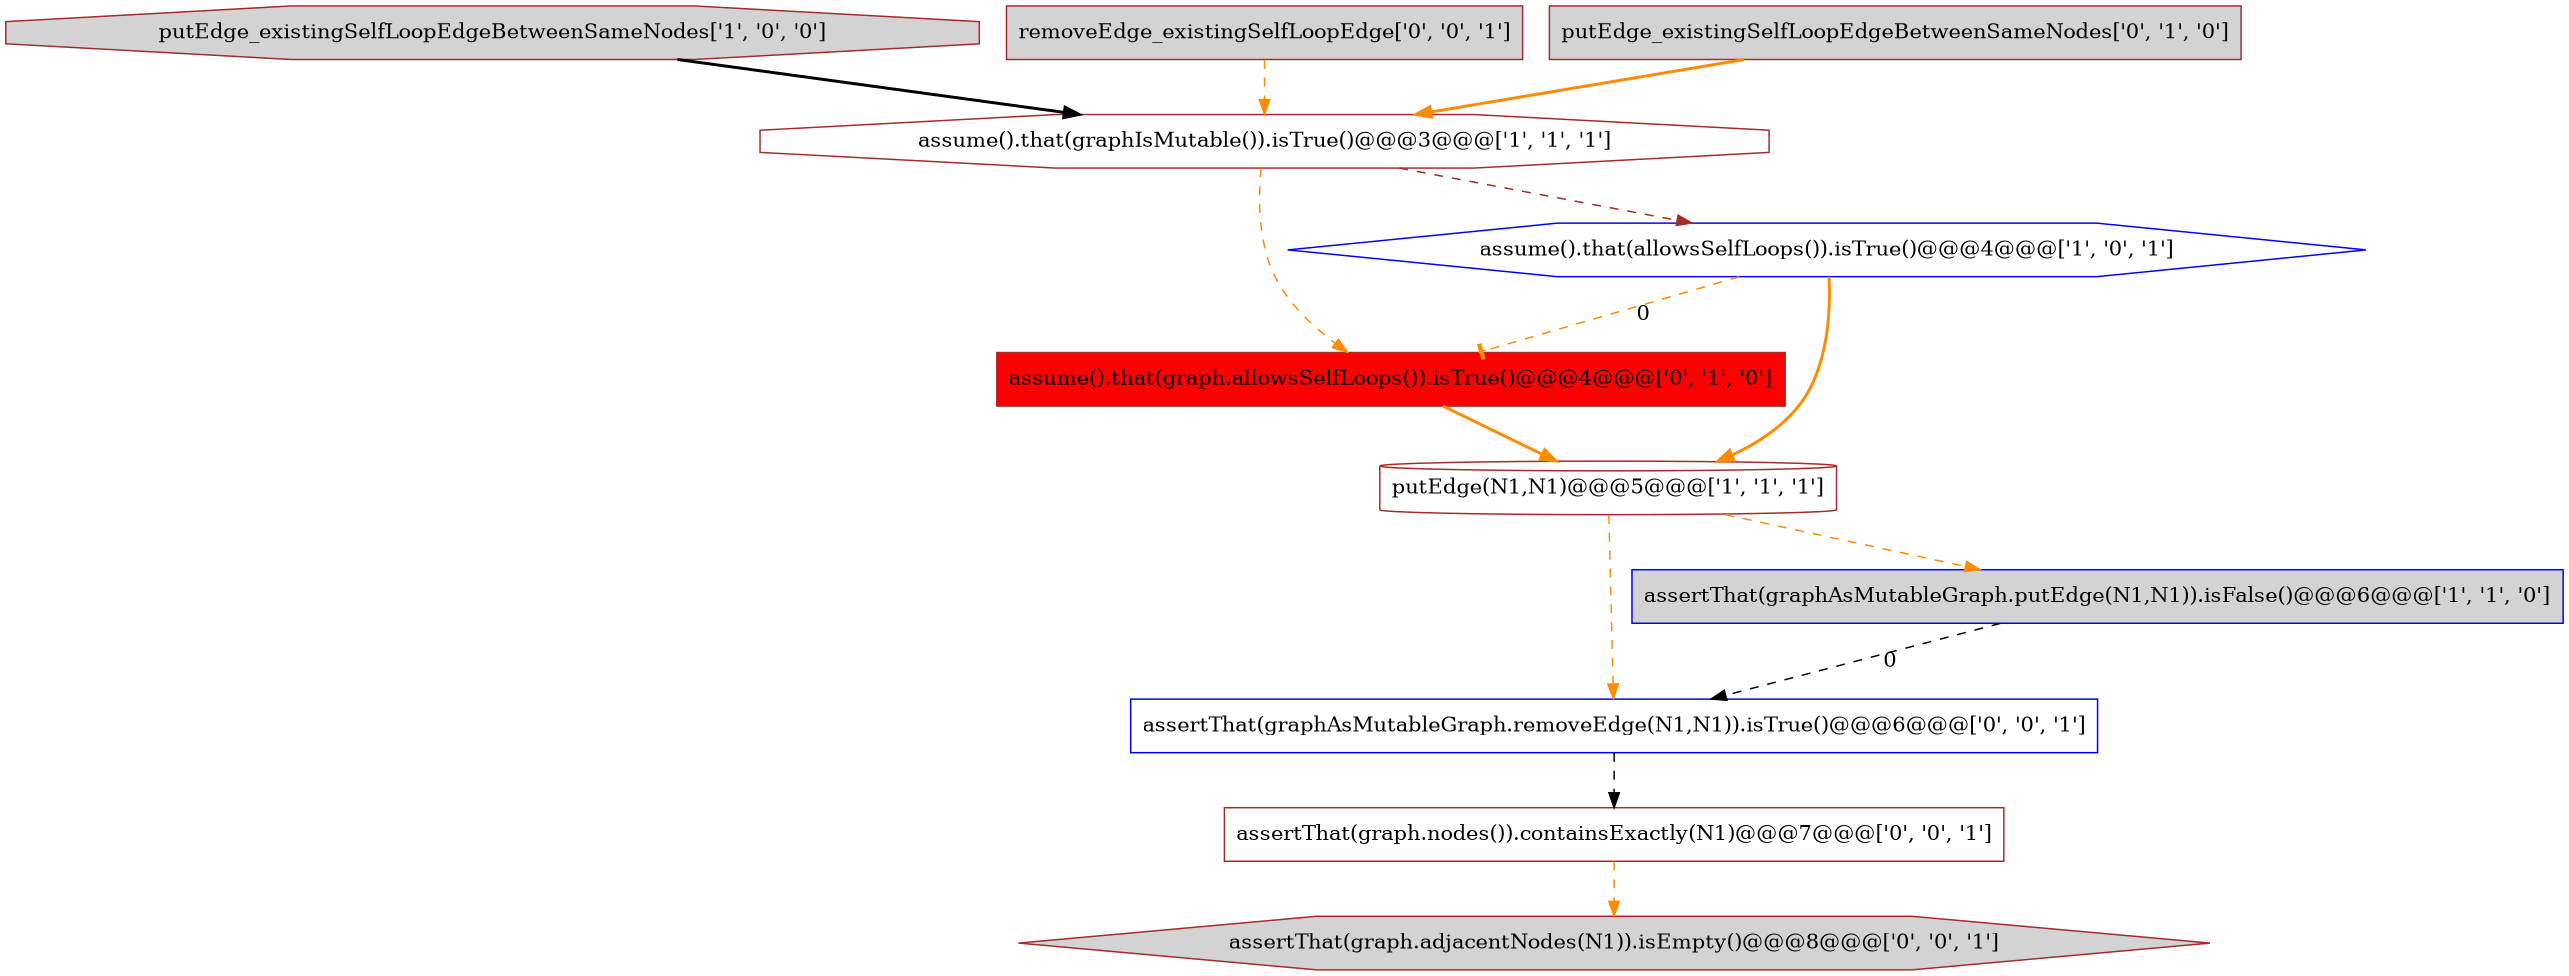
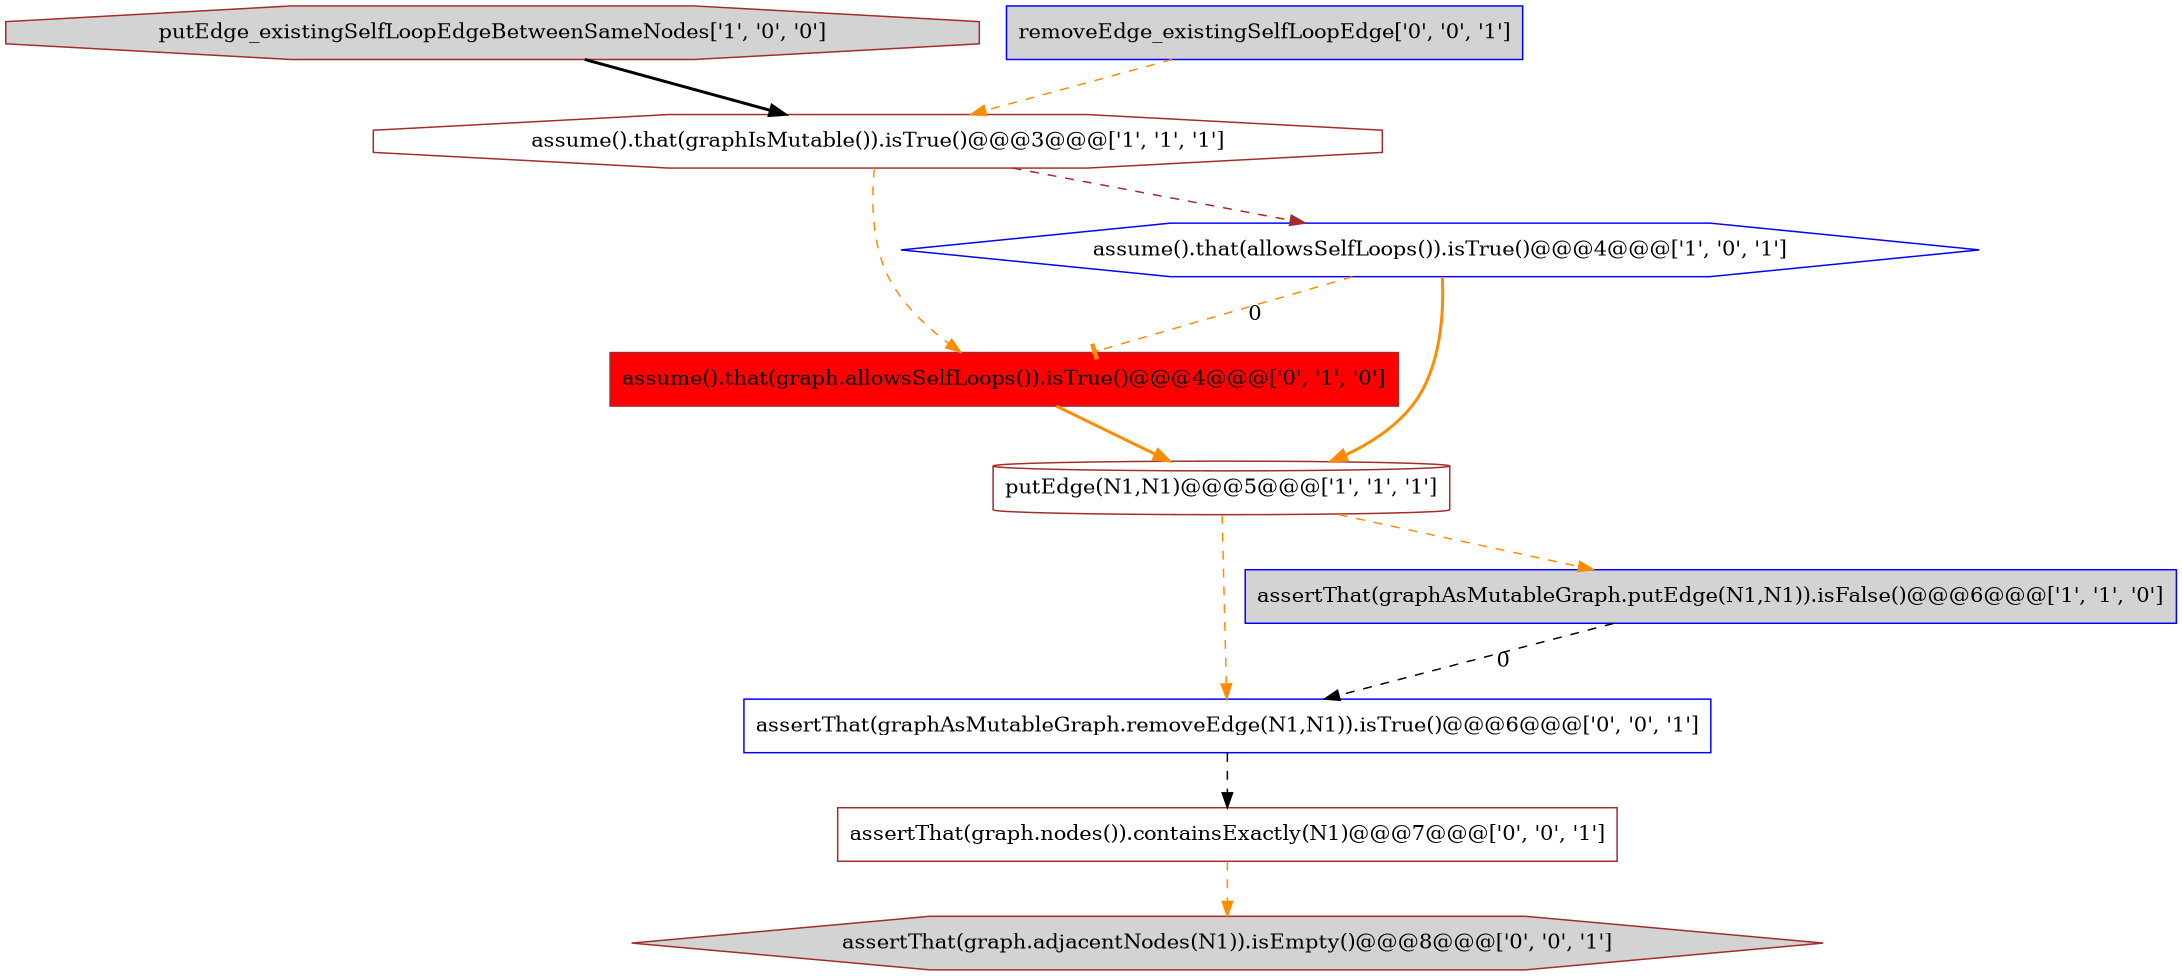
(1265, 33) -> (1265, 33)
(1895, 33) -> none
